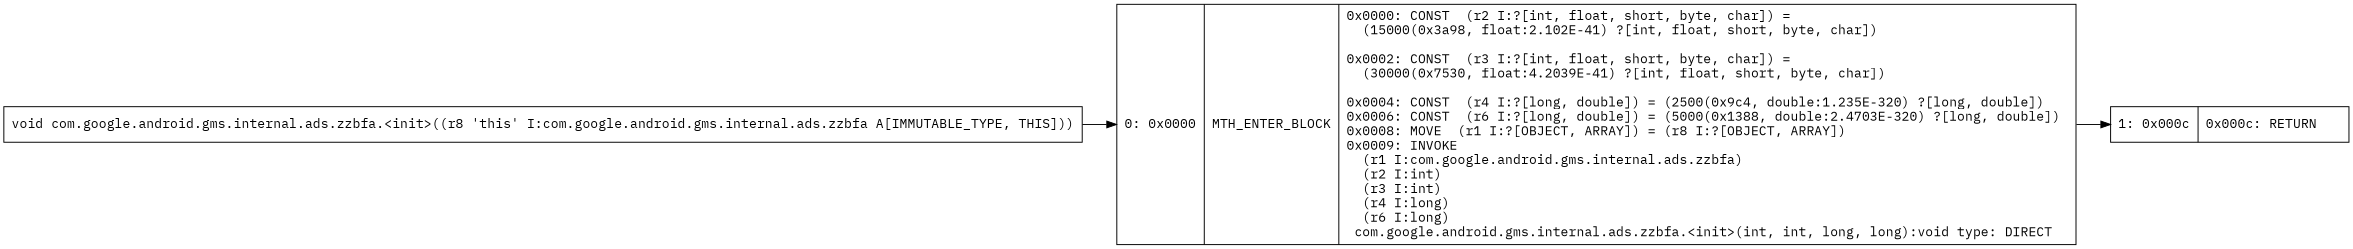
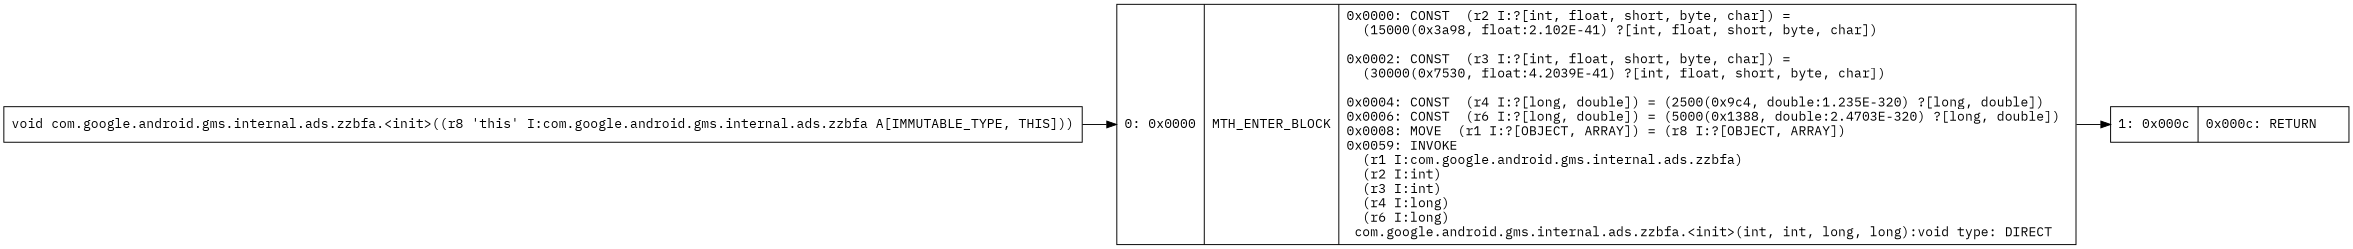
(1410, 146) -> (1410, 146)
